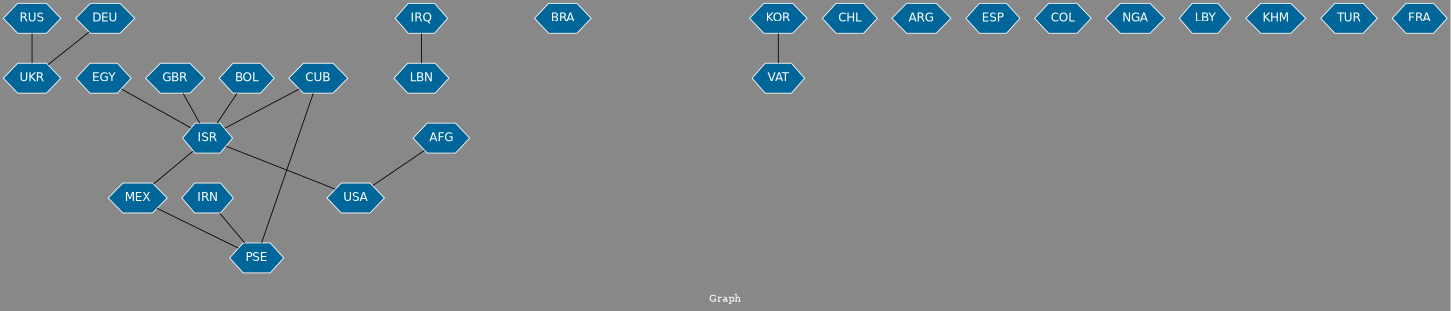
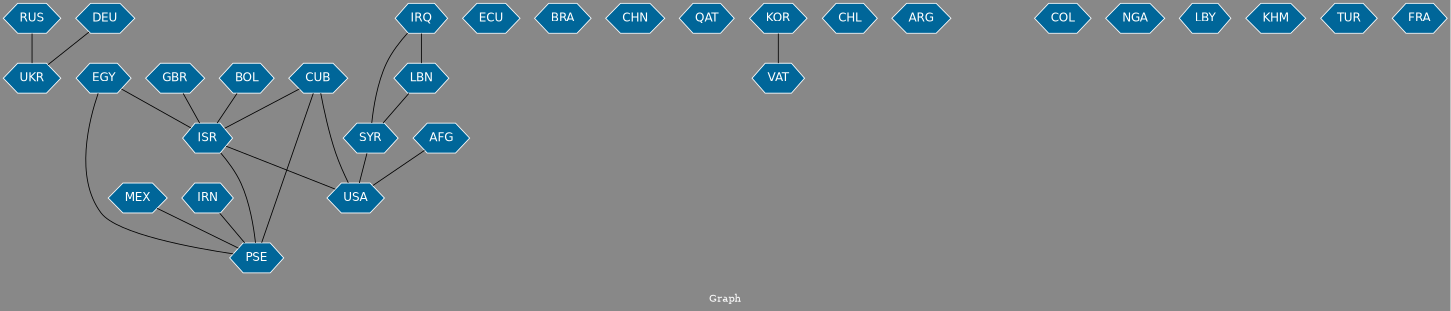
none -> (491, 18)
none -> (635, 18)
none -> (707, 18)
(993, 18) -> none
none -> (371, 138)
none -> (331, 139)
(173, 168) -> (245, 195)
none -> (107, 218)
